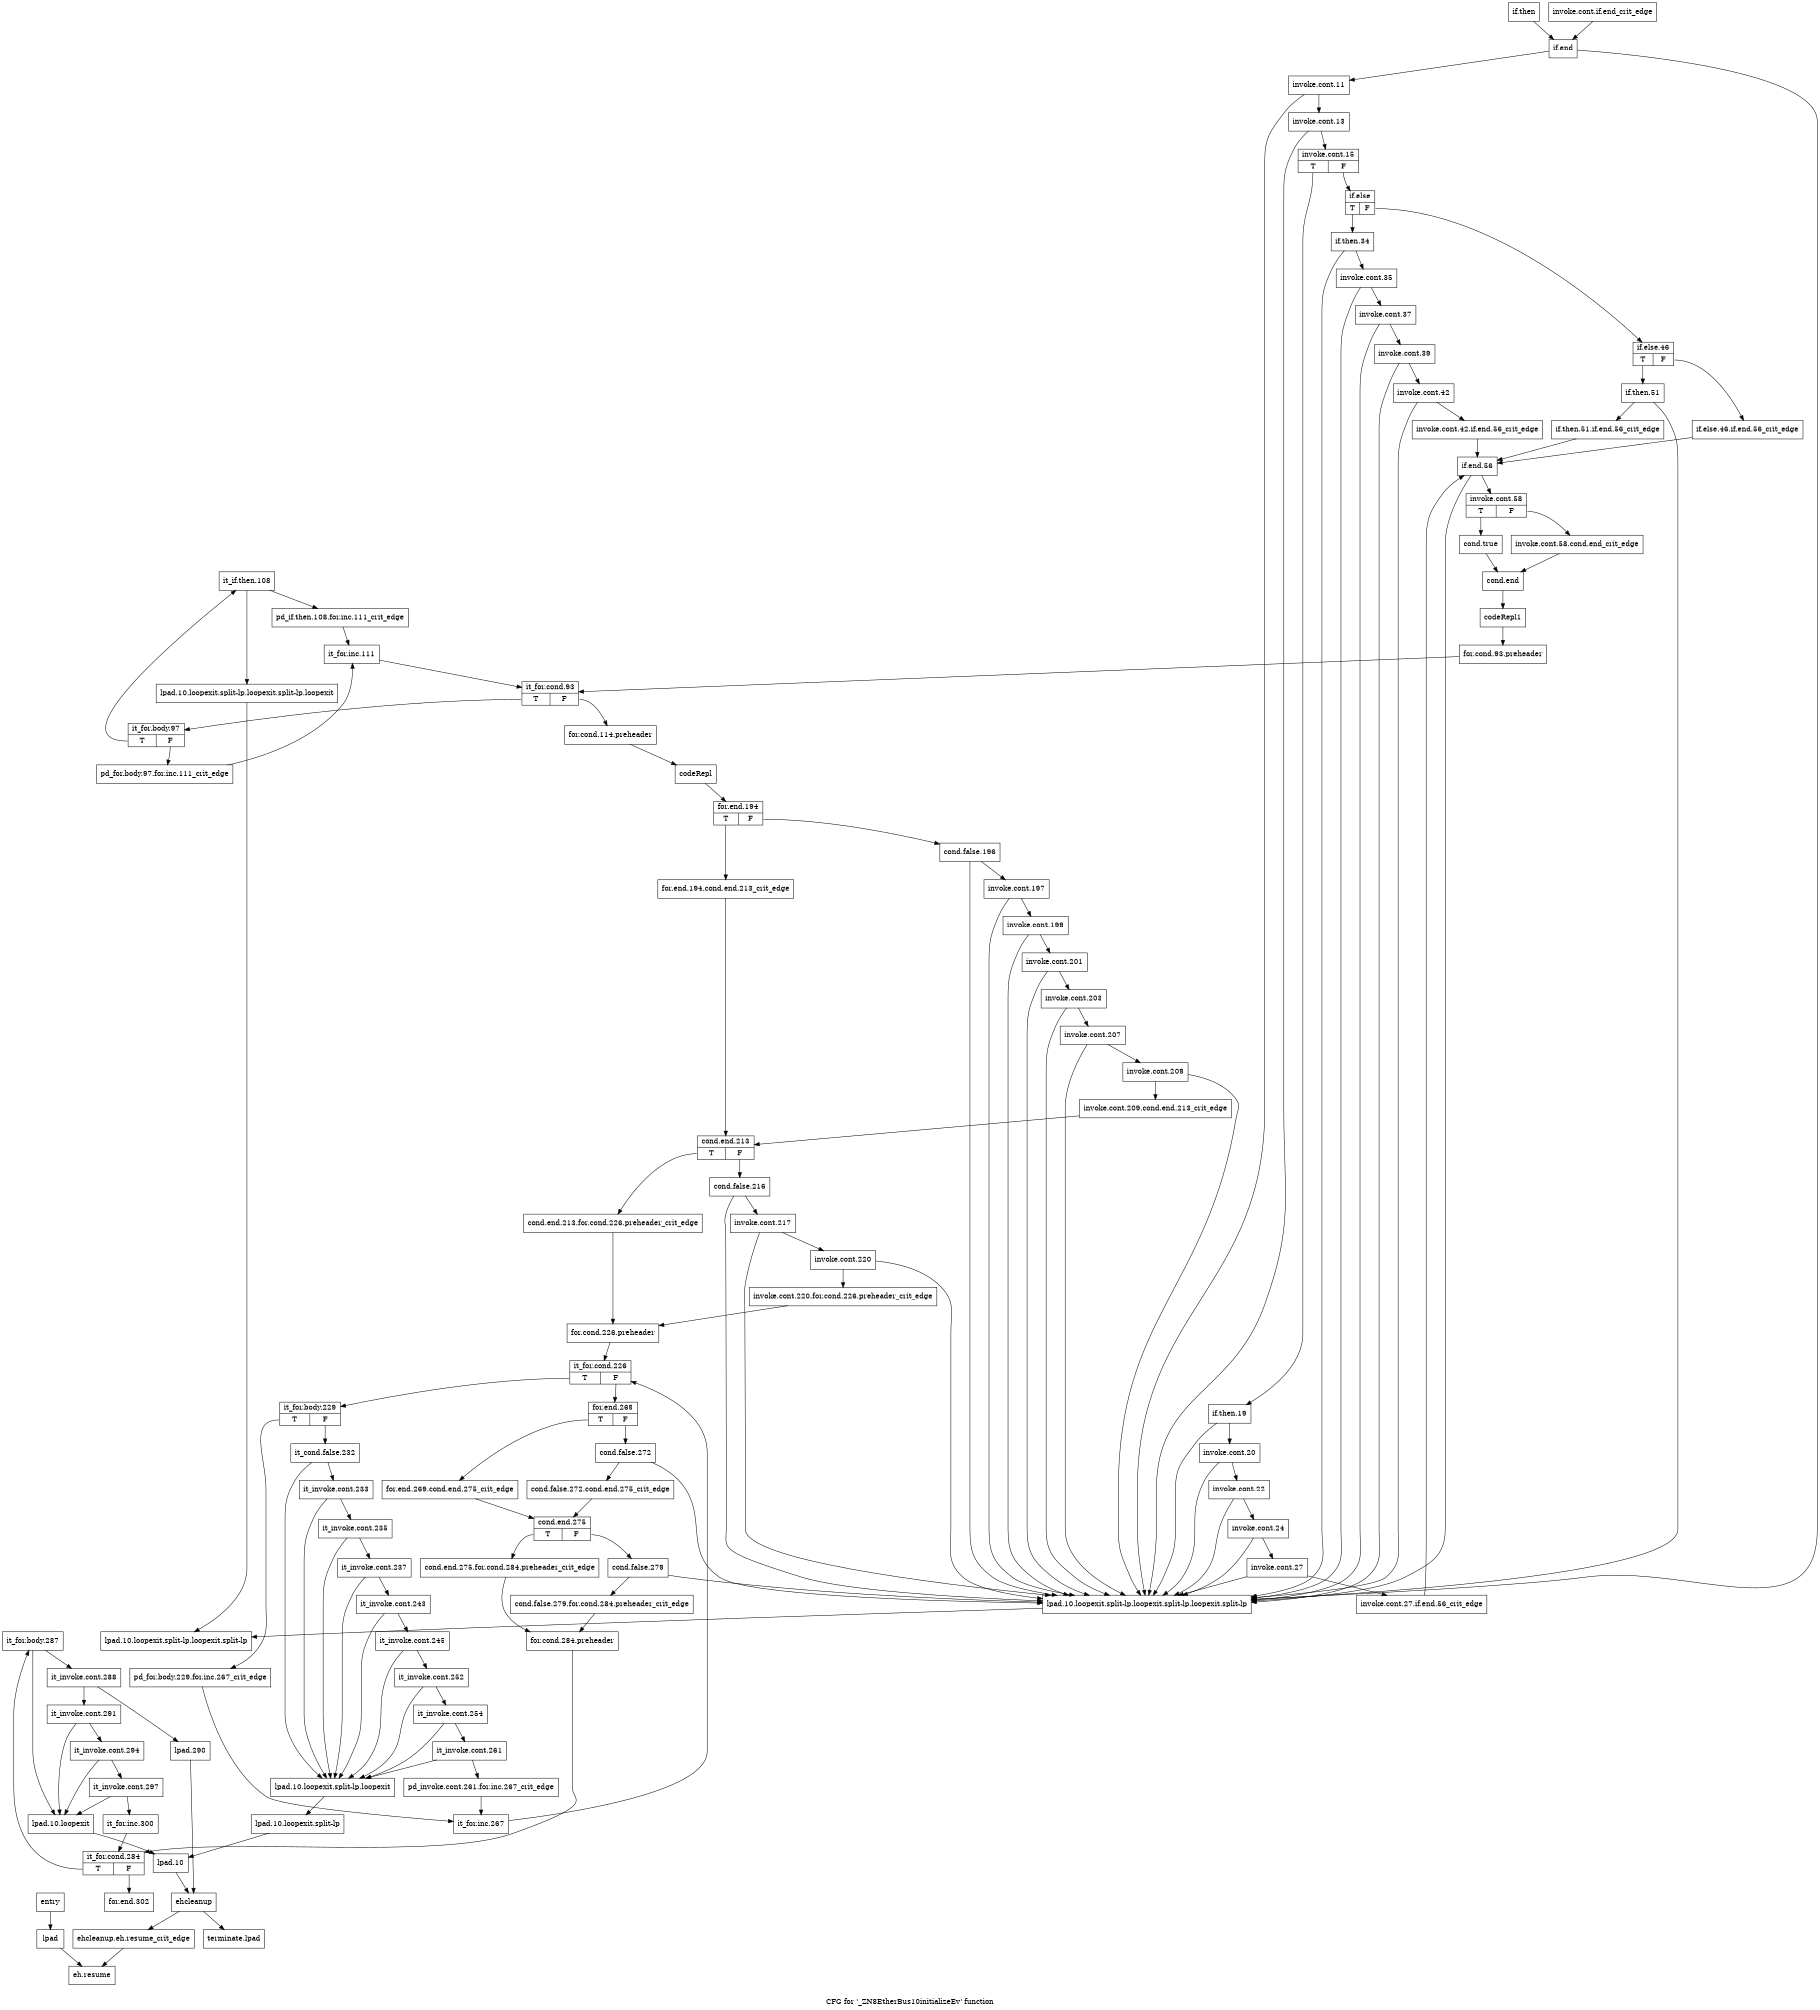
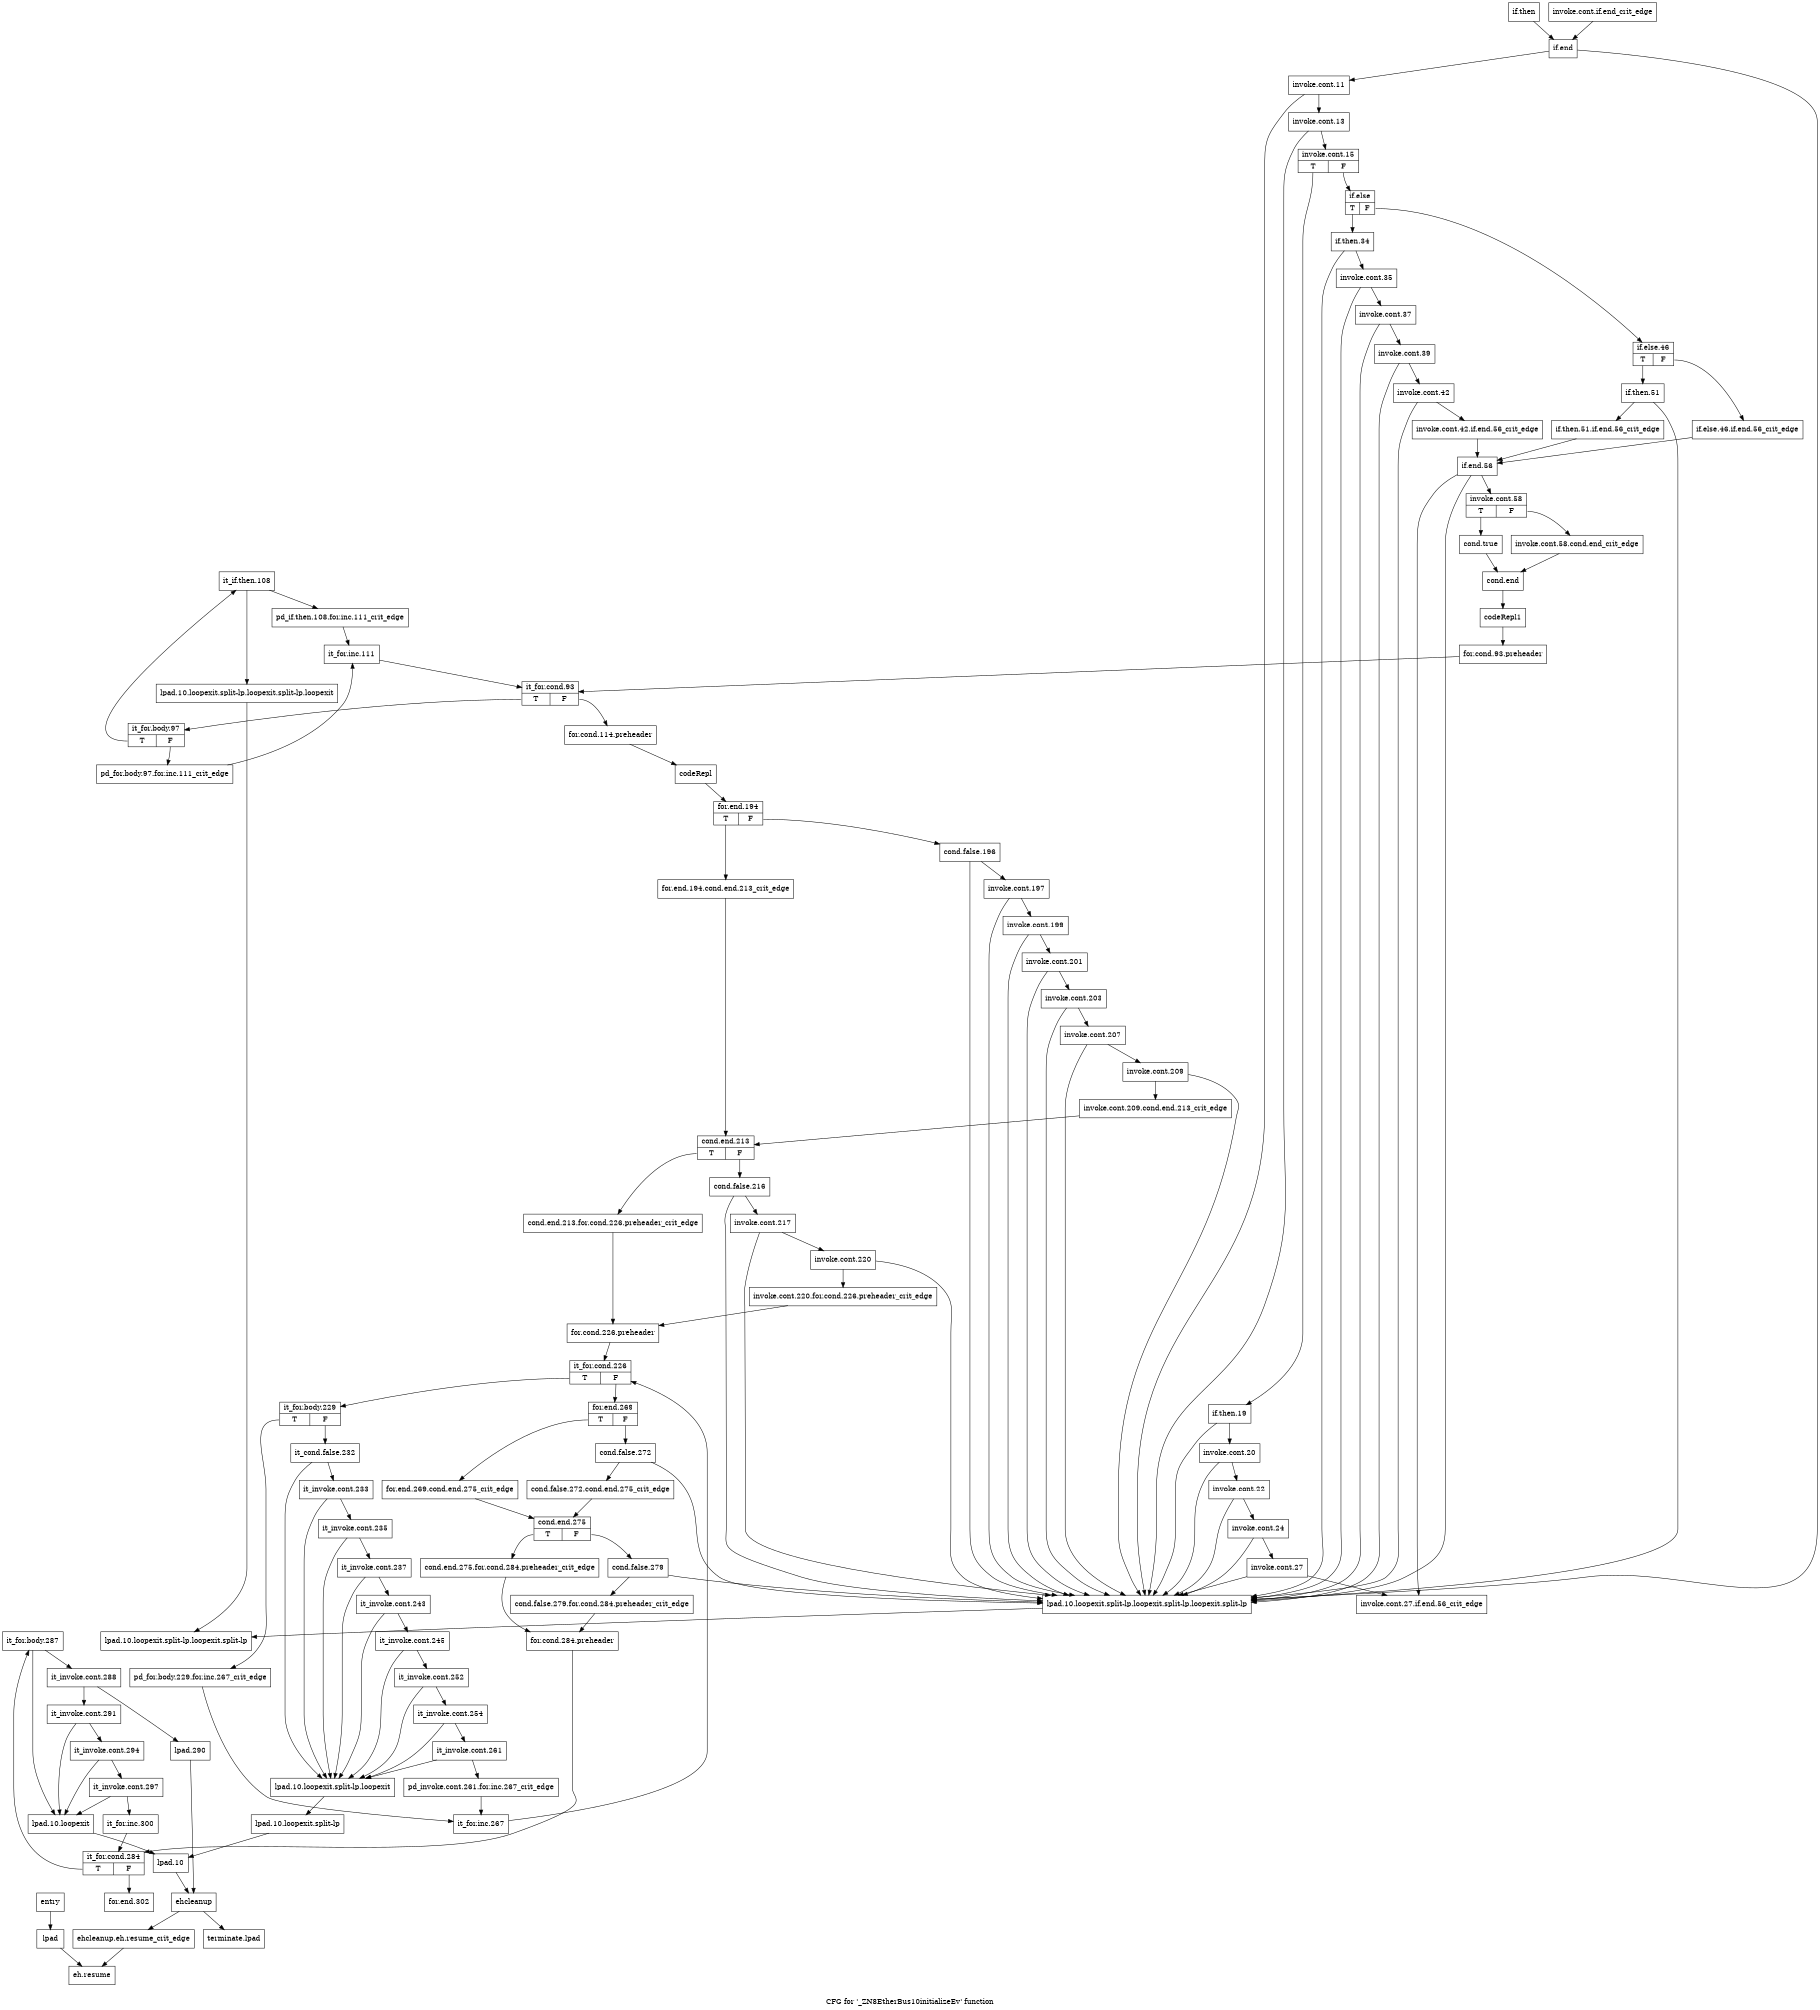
(1426, 1031) -> (1417, 1025)
